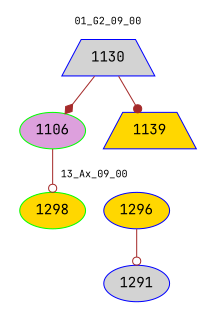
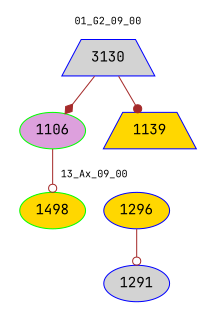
(108, 58) -> (108, 58)
(53, 211) -> (53, 211)
